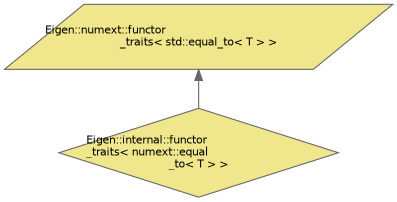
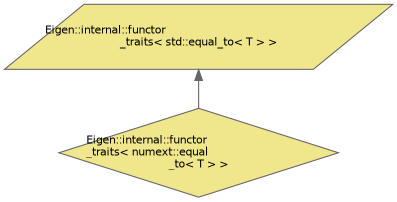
(199, 37) -> (199, 37)
